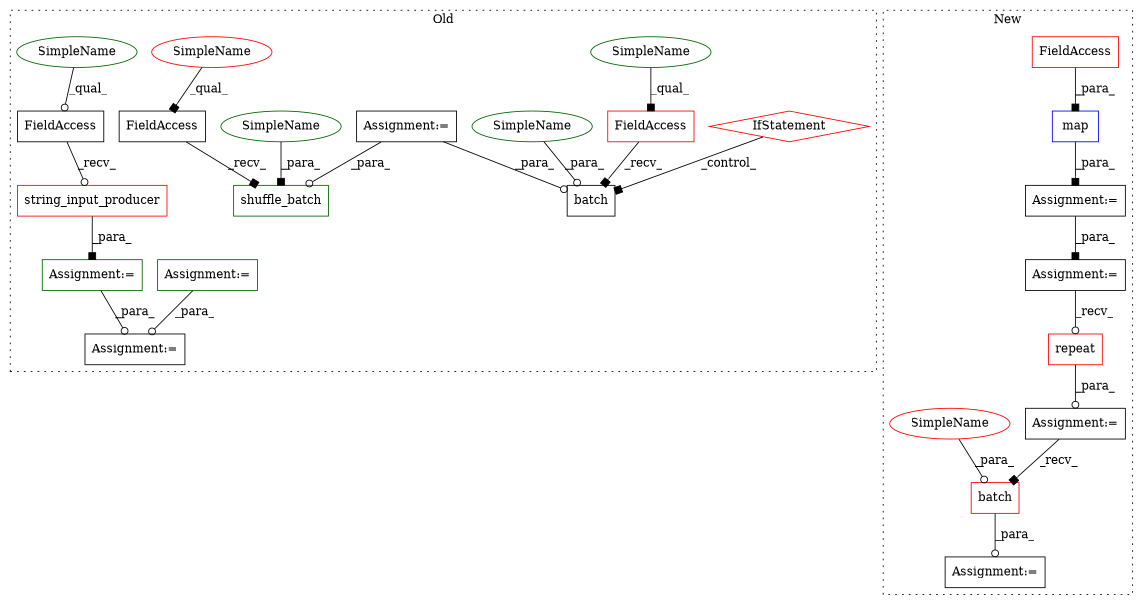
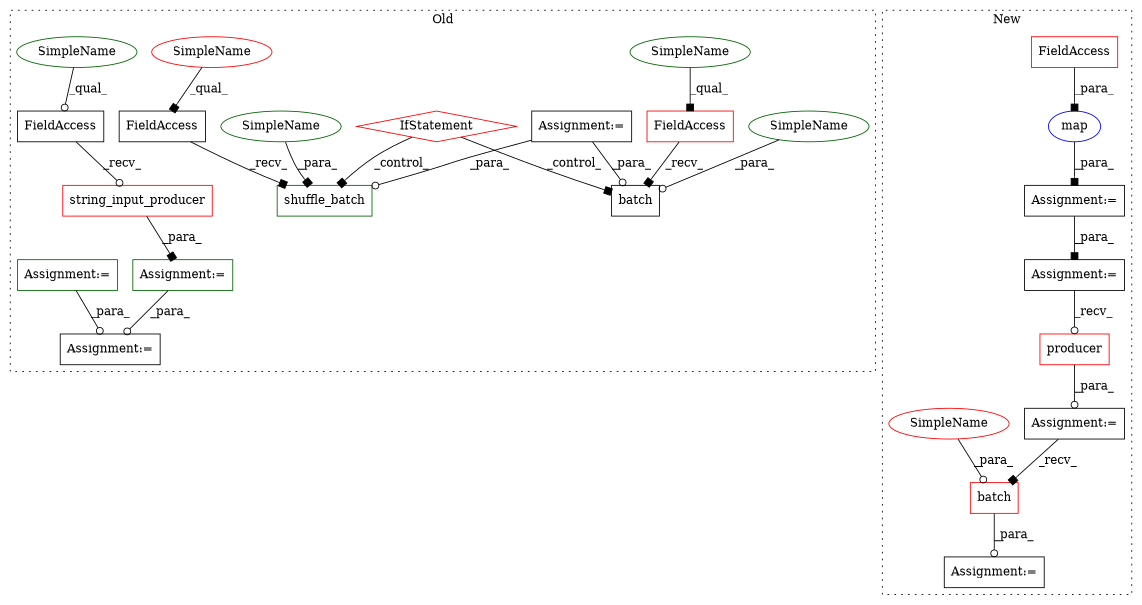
(1075, 126) -> (1075, 126)
none -> (377, 155)
(1075, 349) -> (1075, 349)
